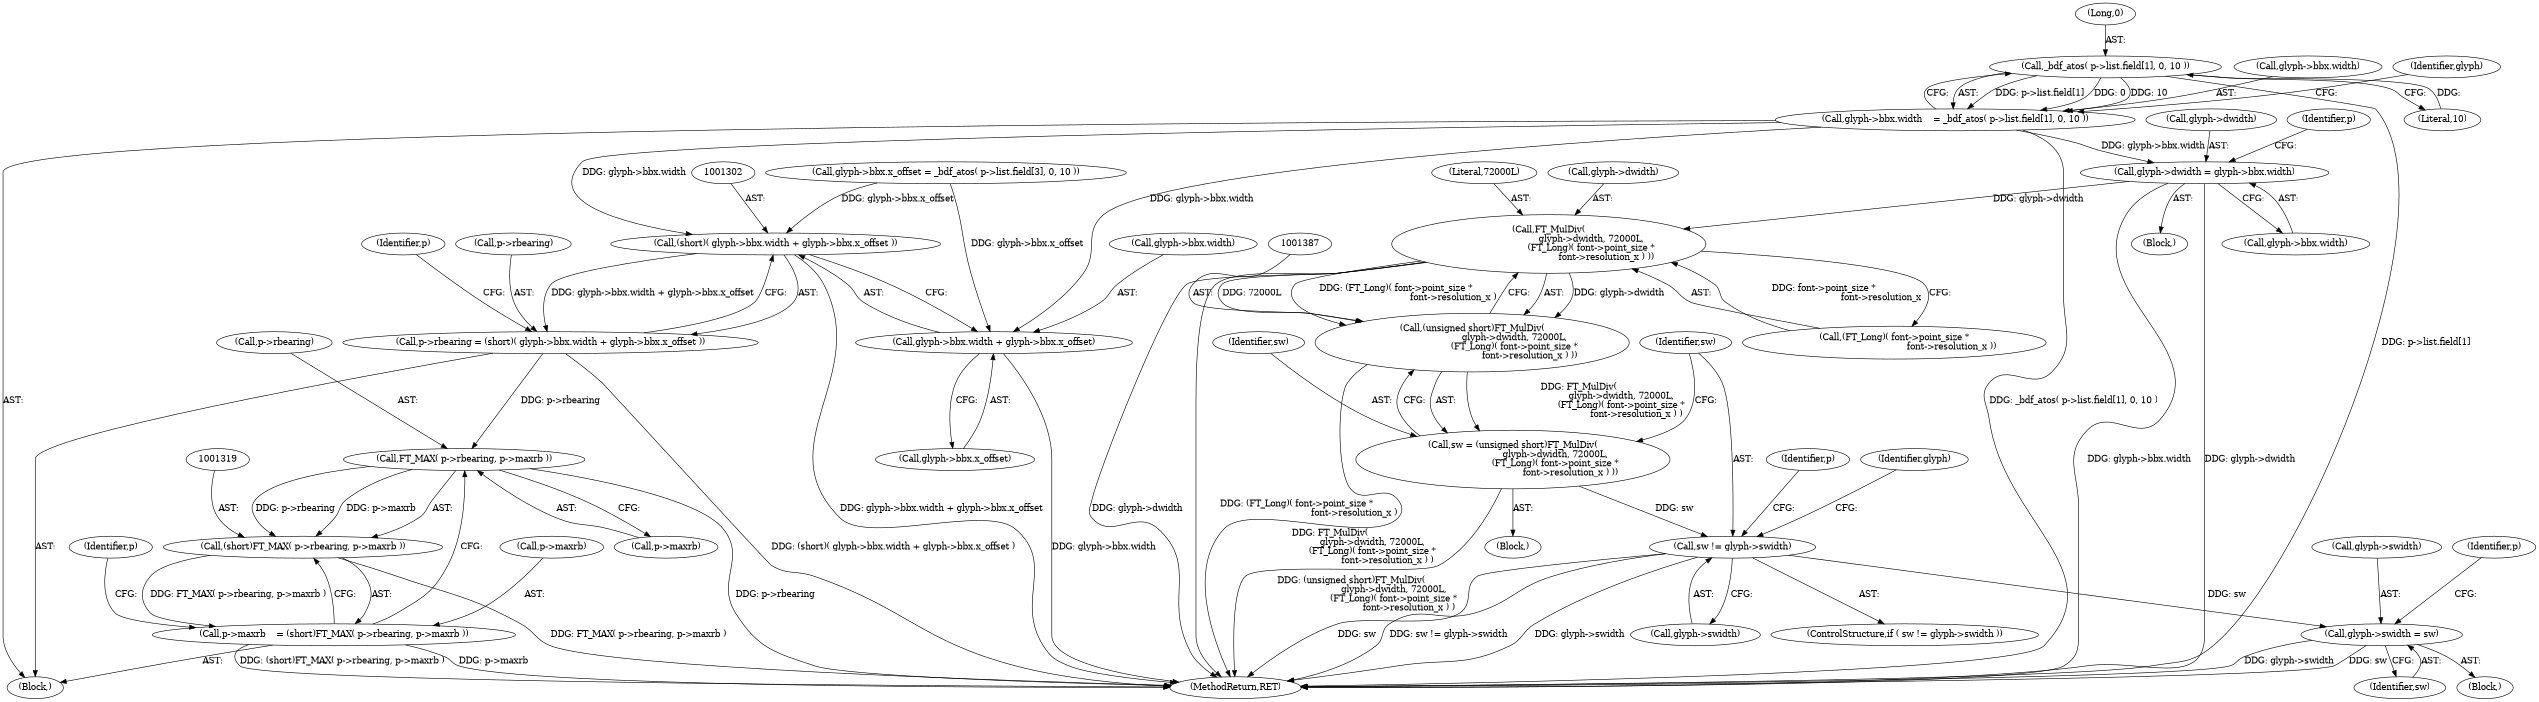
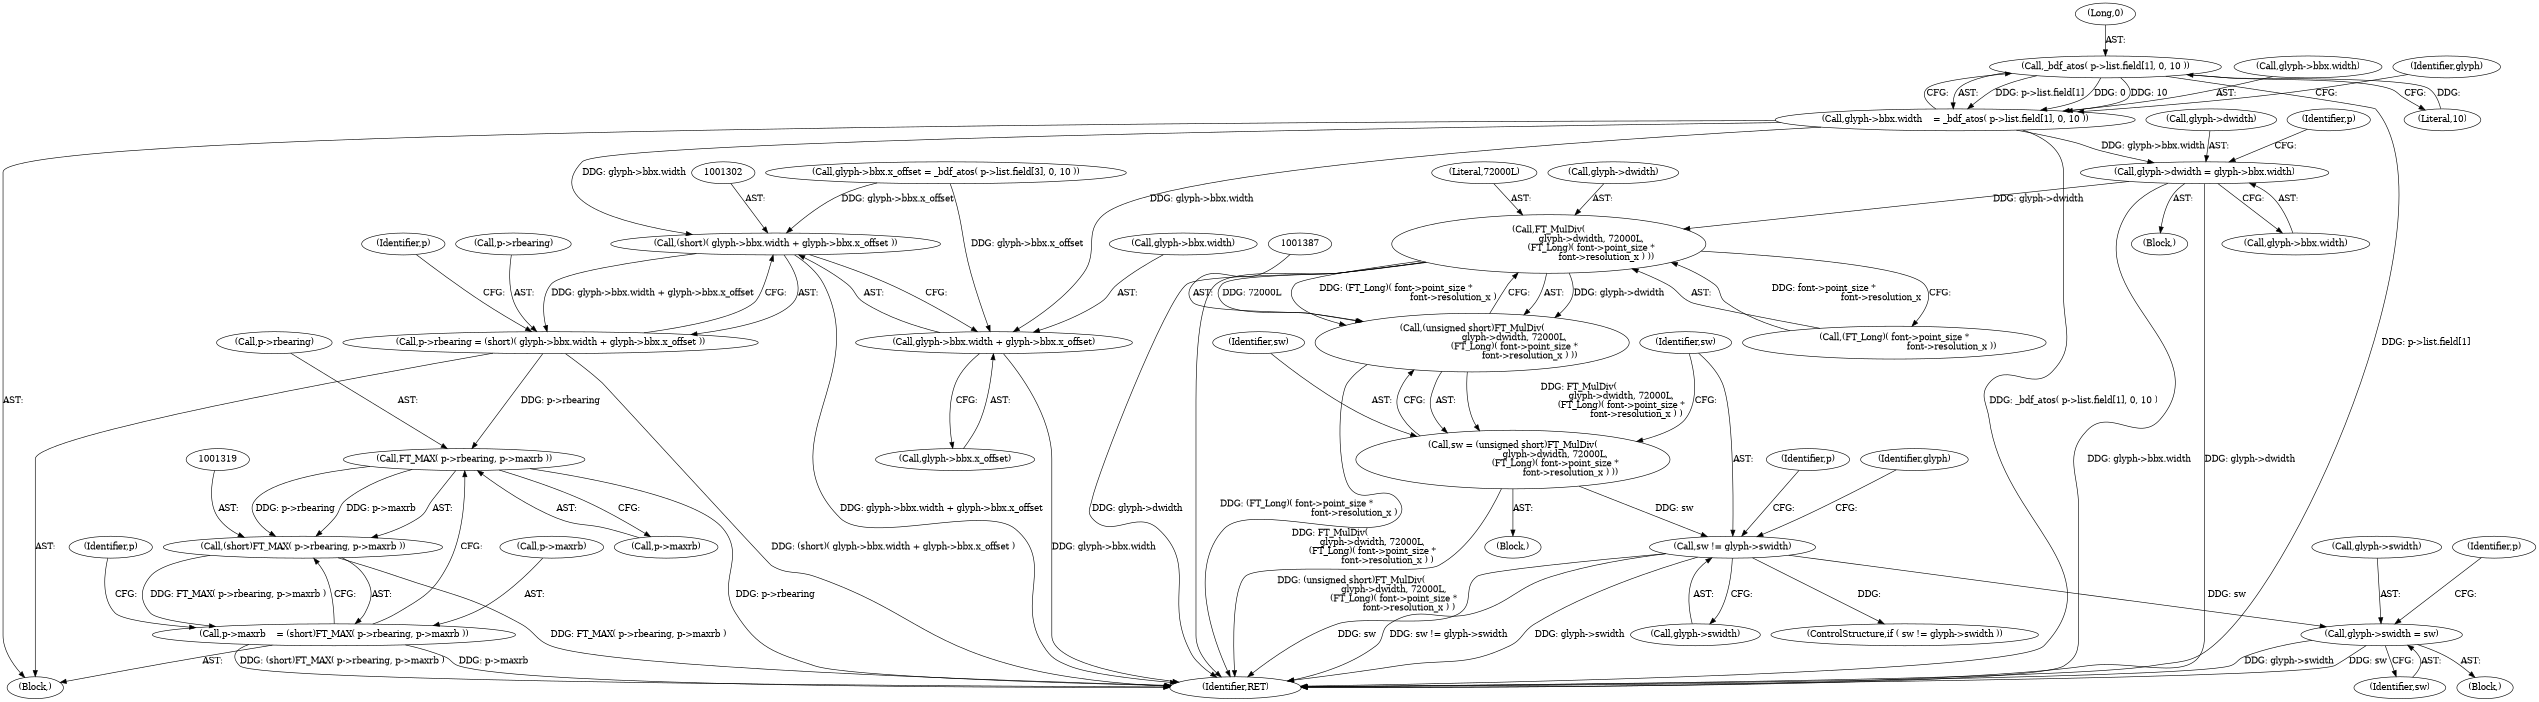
(1871, 595) -> (1871, 595)
(1236, 688) -> (1236, 688)
